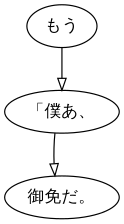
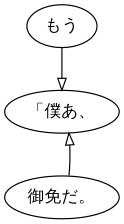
(54, 148) -> (70, 160)
